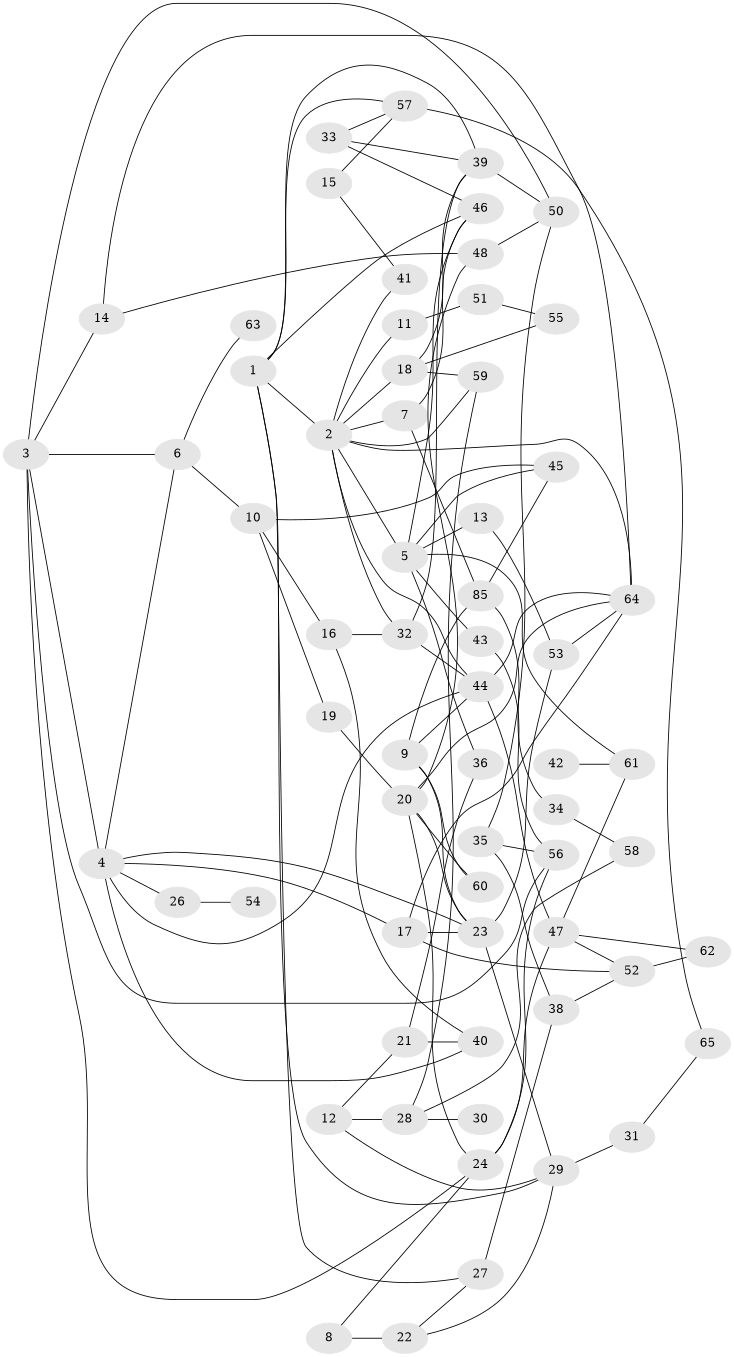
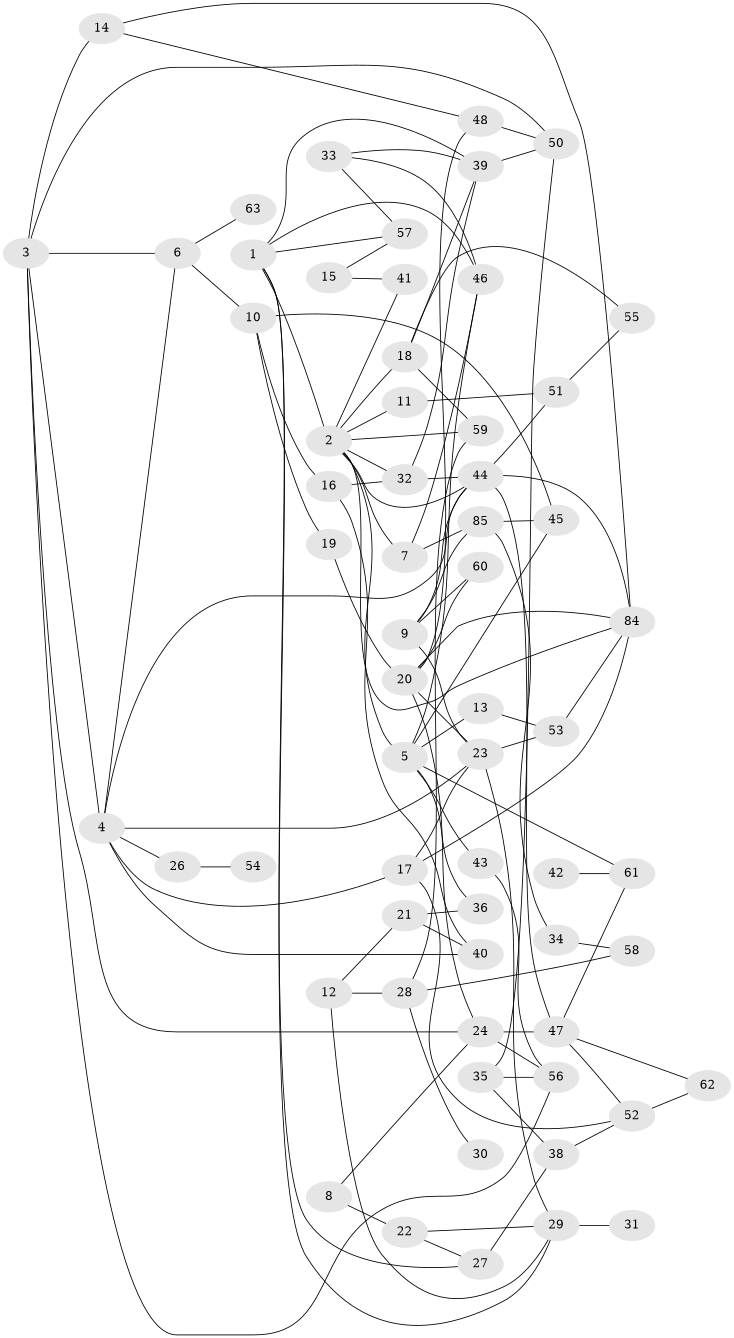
none -> (516, 439)
(632, 600) -> (632, 622)
(708, 1044) -> none
